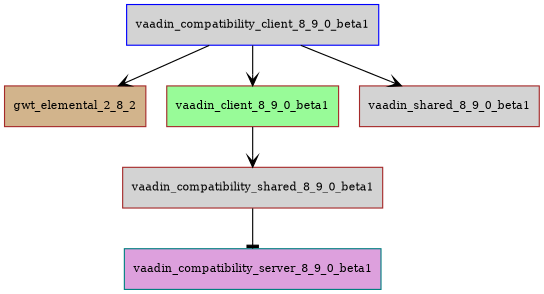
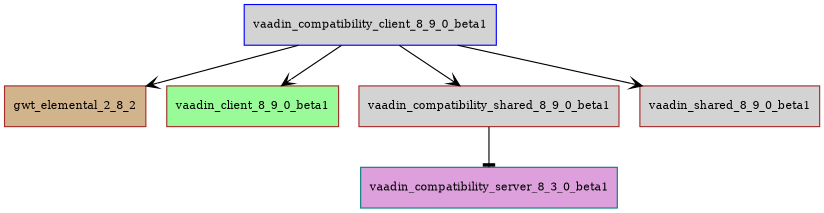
(253, 141) -> (425, 62)
(253, 269) -> (489, 188)
